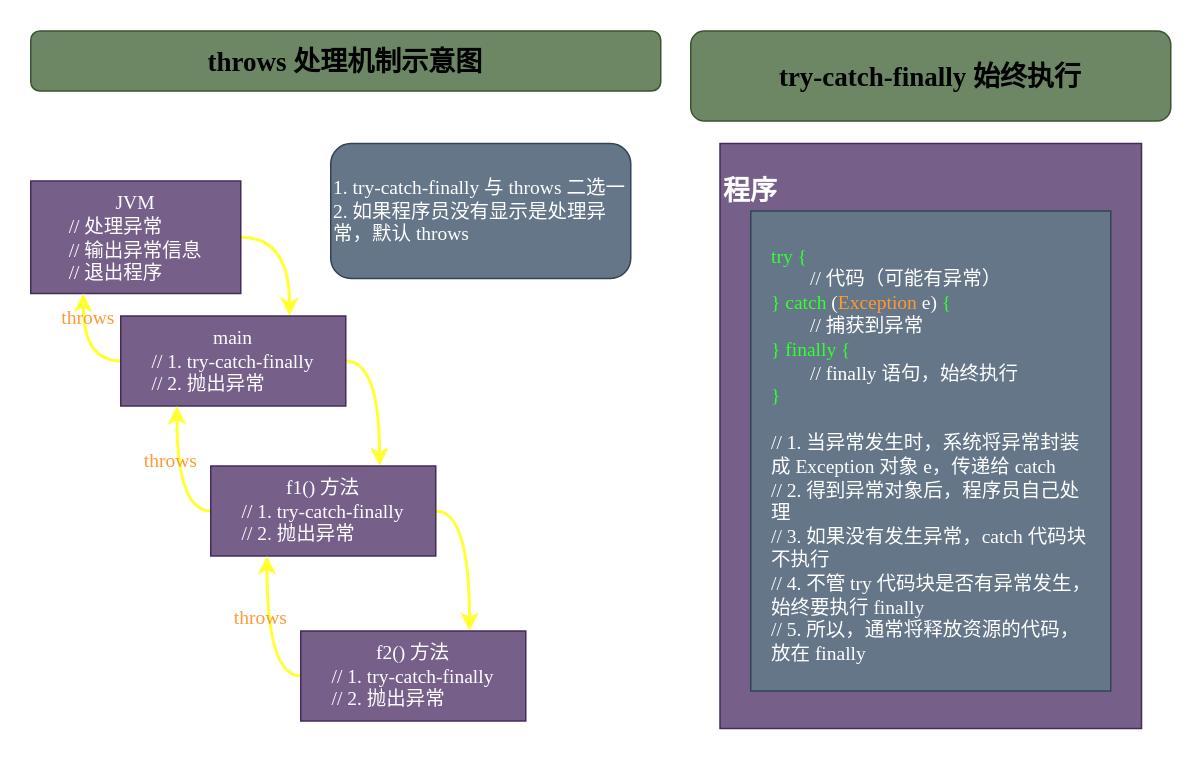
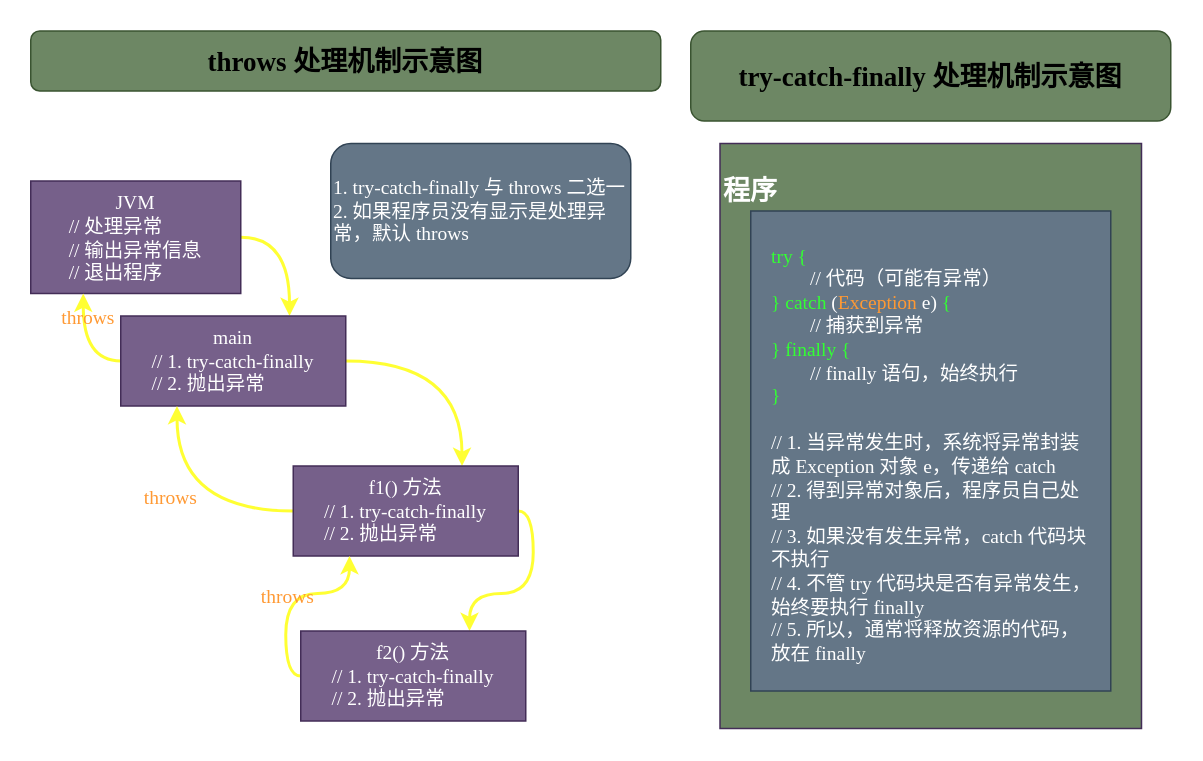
(931, 76) -> (931, 76)
(742, 165) -> (742, 165)
(323, 511) -> (406, 511)
